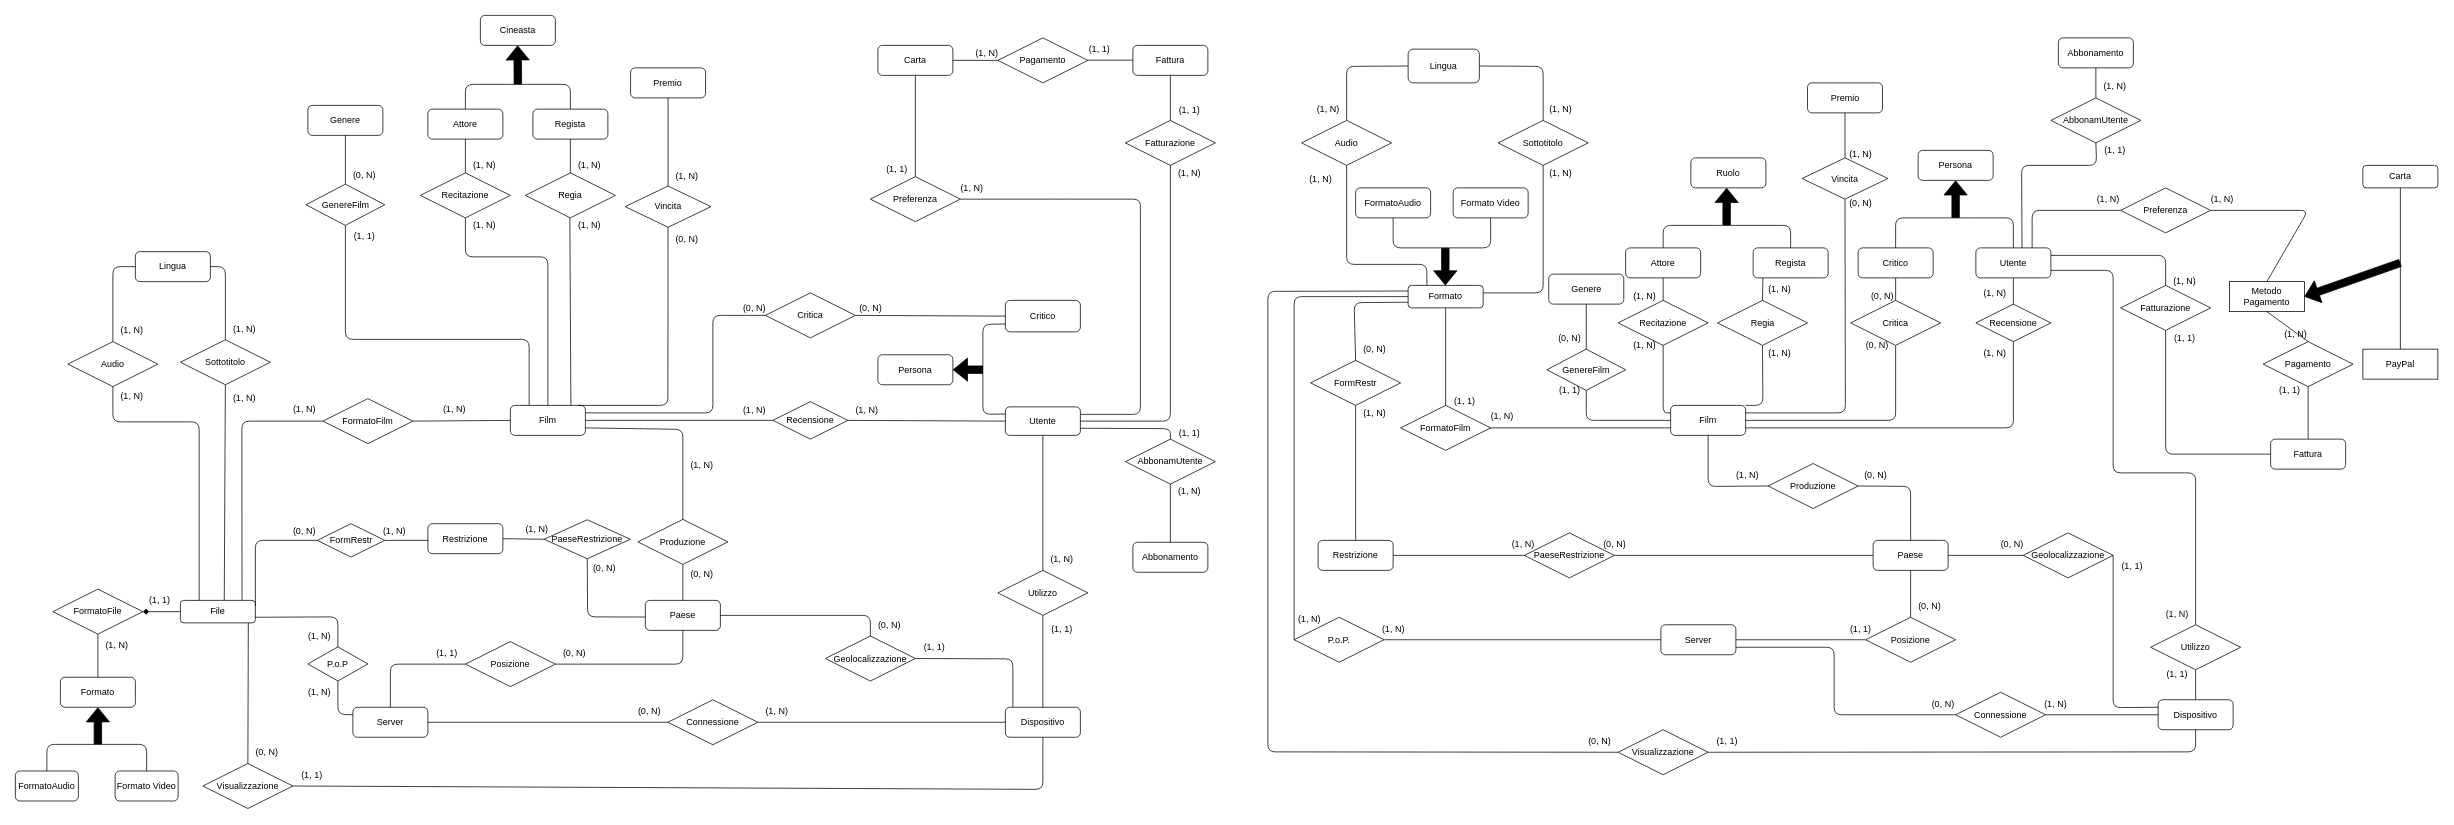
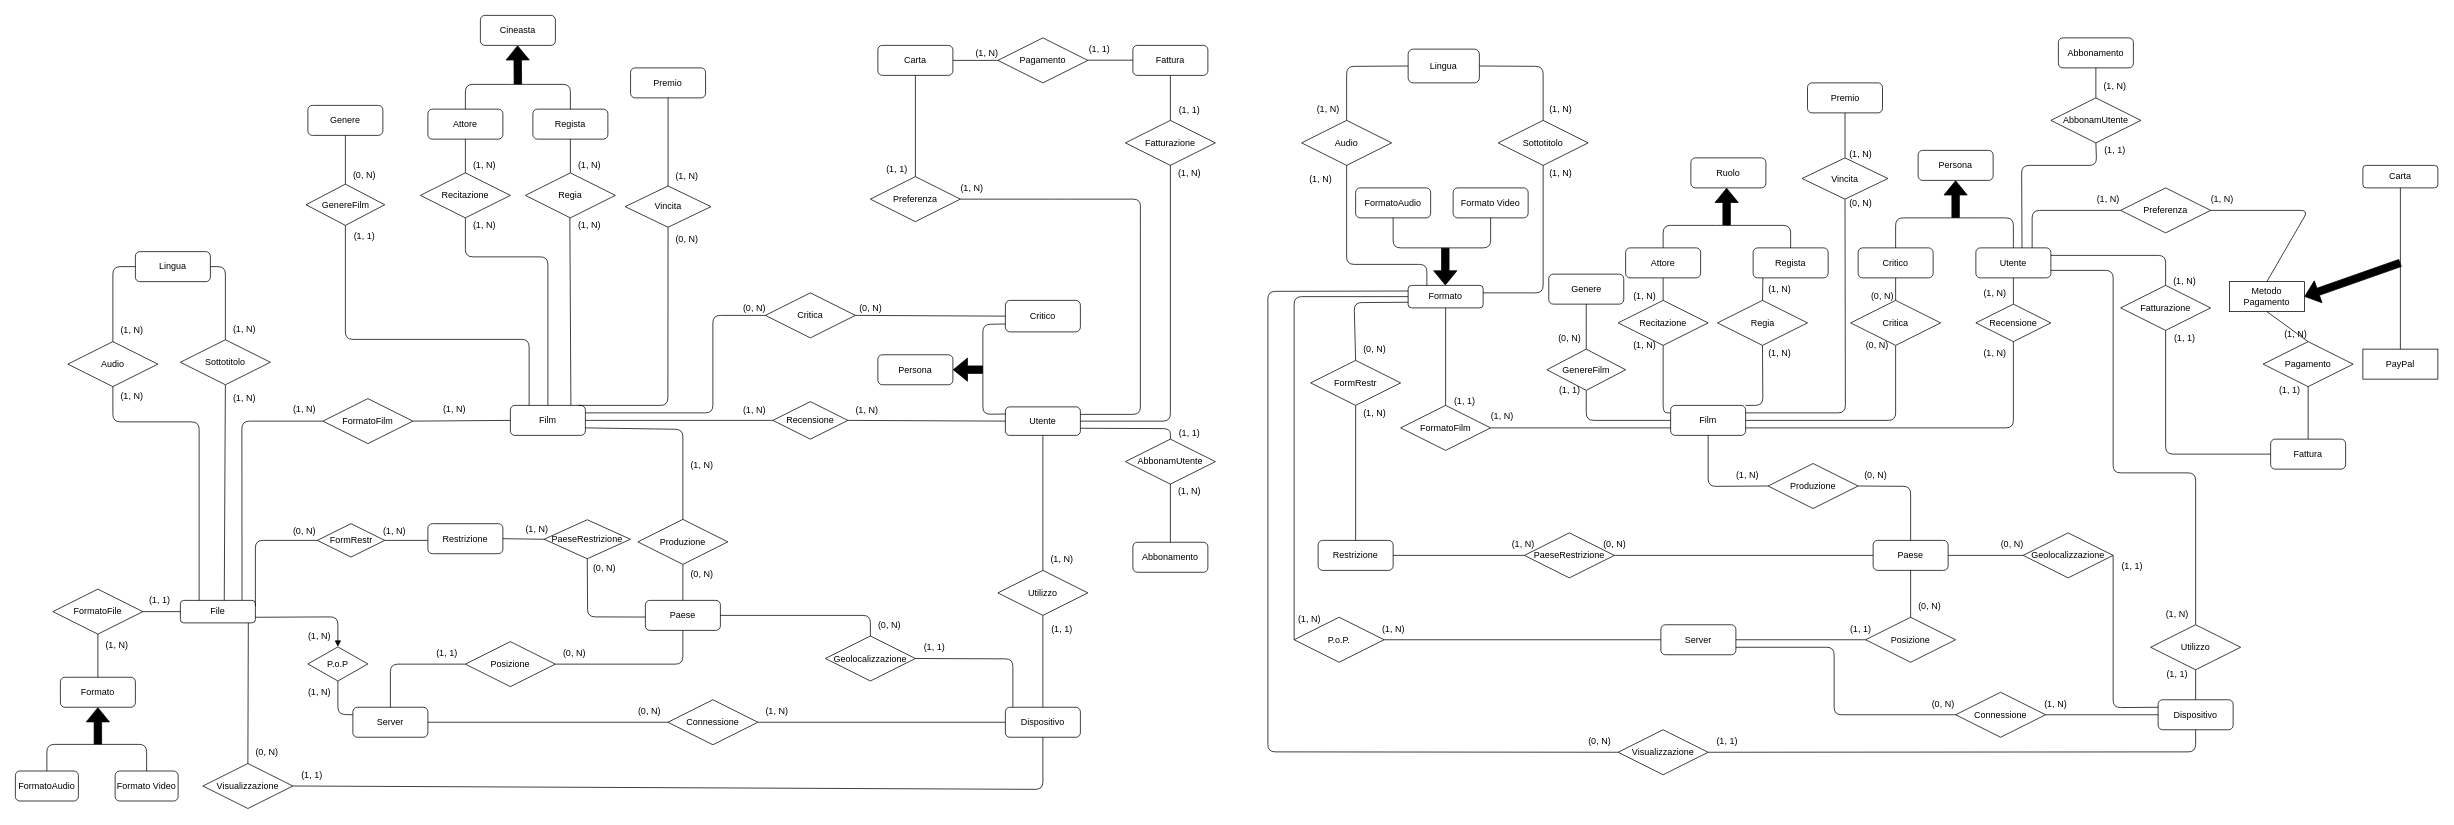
(149, 612) -> (146, 612)
(338, 642) -> (338, 639)
